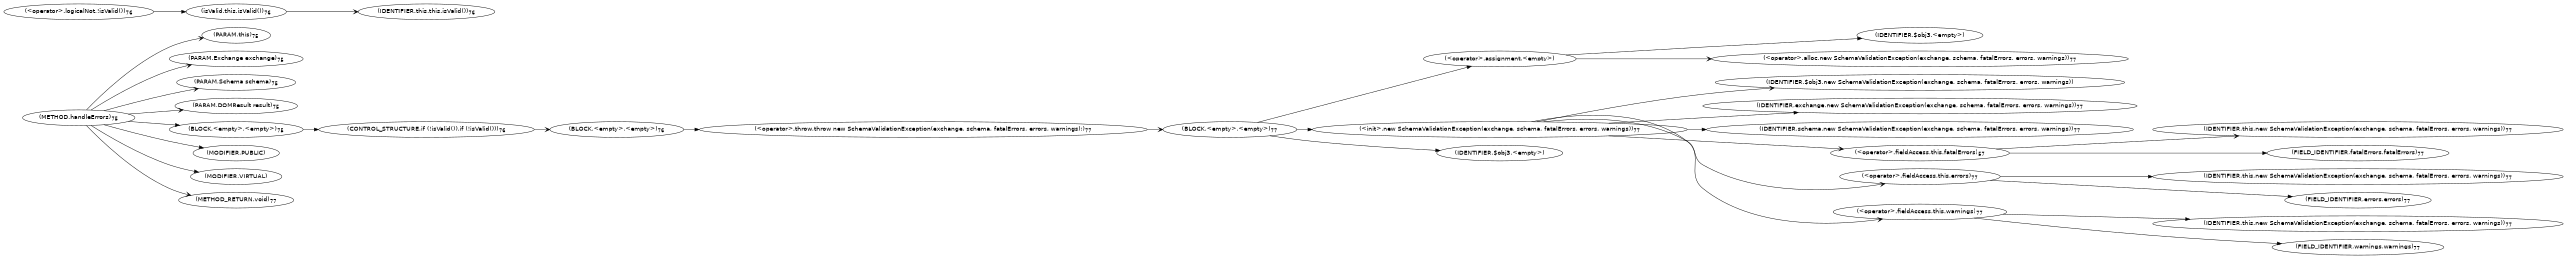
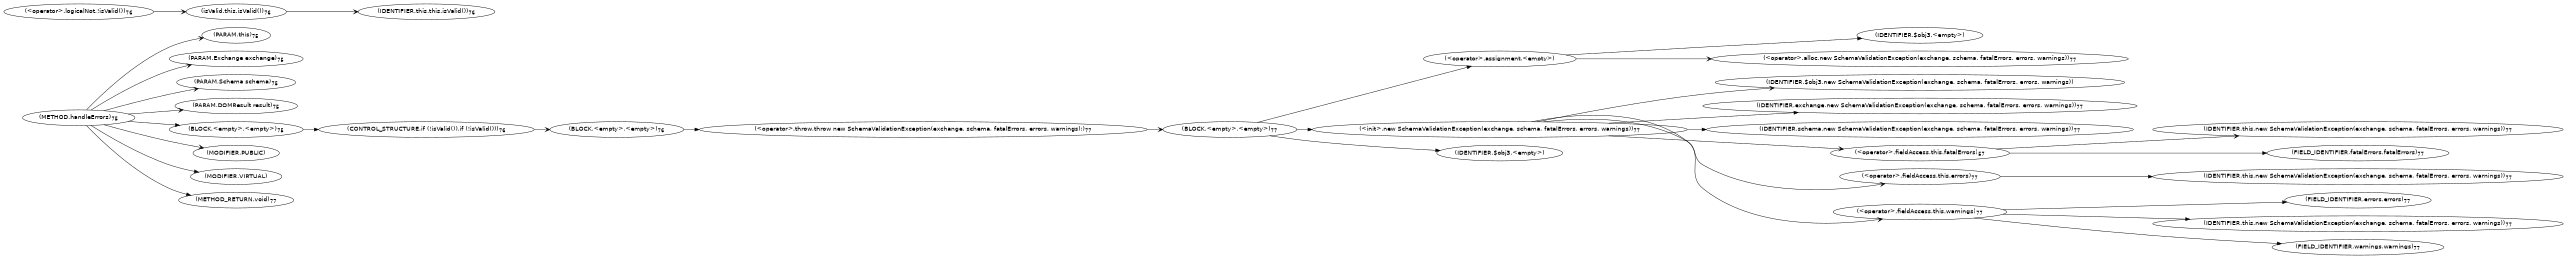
(168, 12) -> (168, 12)
(151, 137) -> (151, 137)
(132, 166) -> (132, 166)
(2139, 188) -> (2143, 206)
